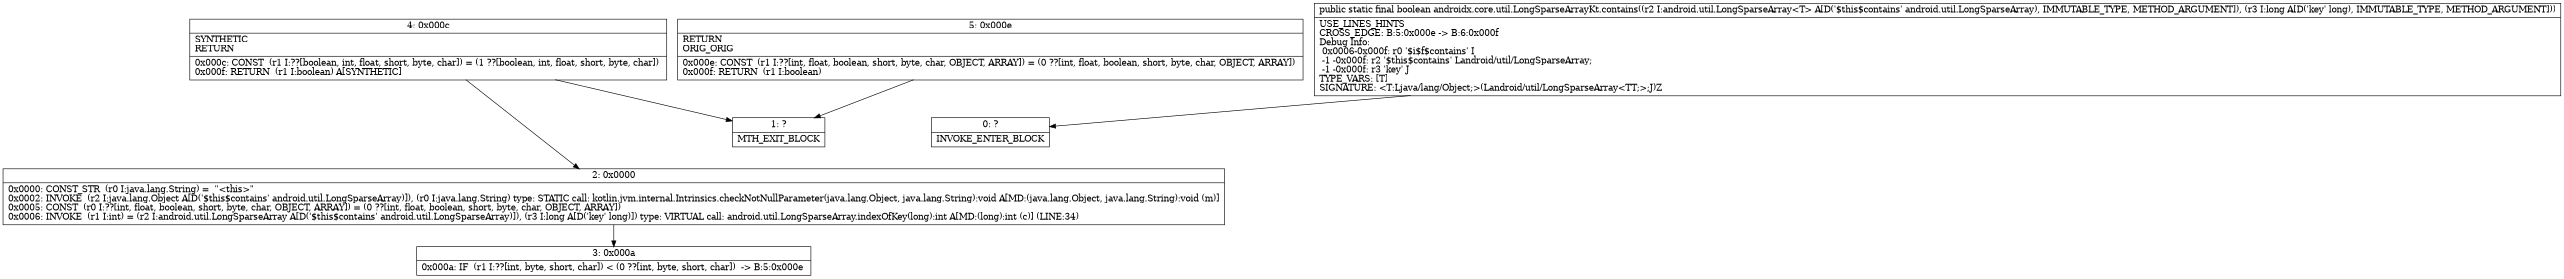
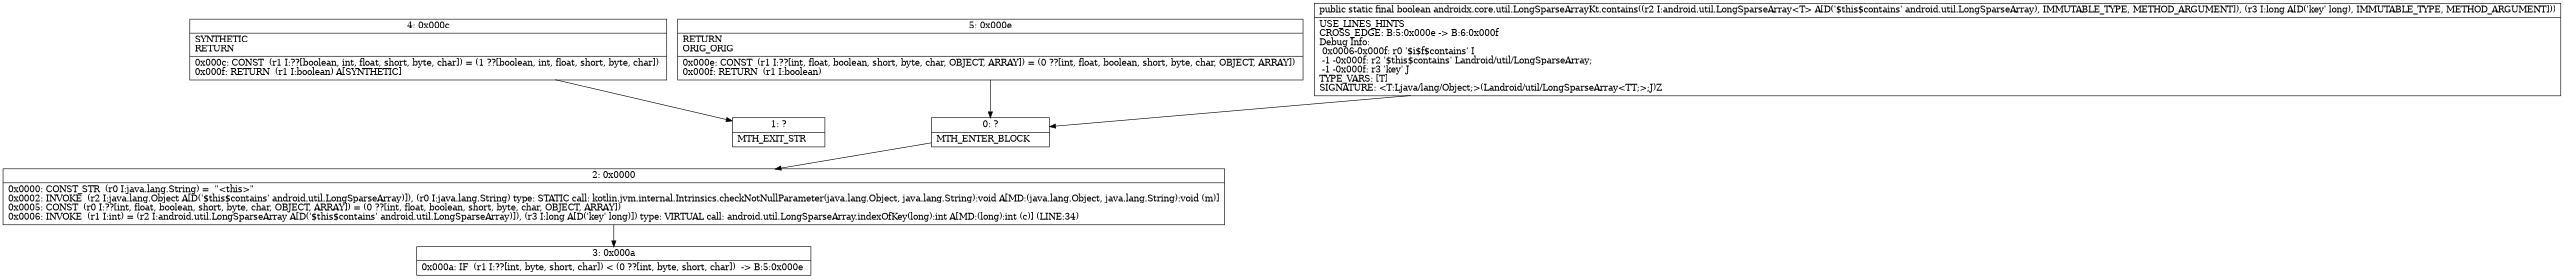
(867, 98) -> (990, 96)
(520, 122) -> (856, 155)
(779, 139) -> (772, 139)
(990, 139) -> (983, 139)
